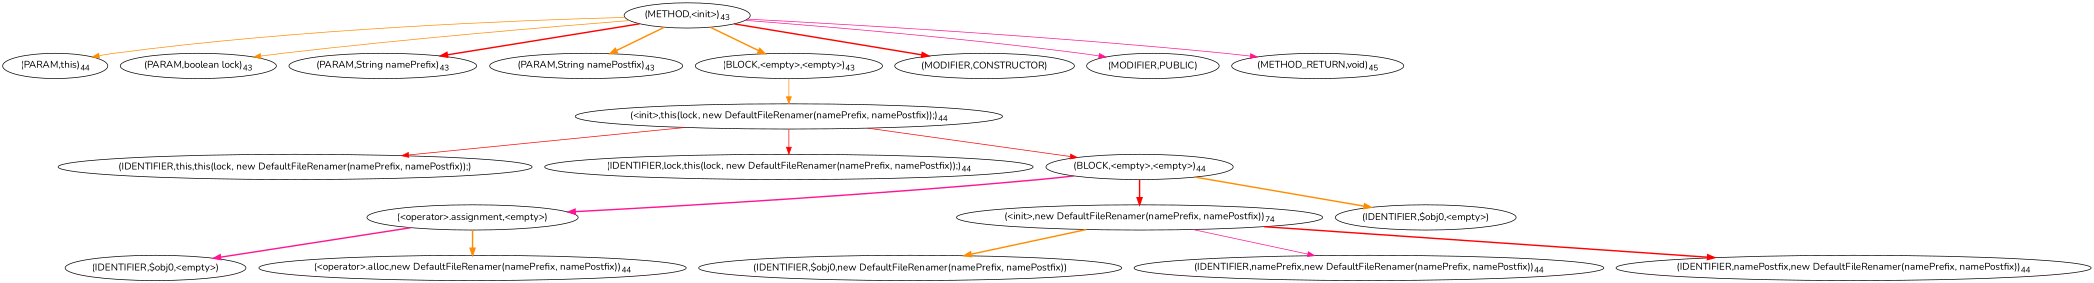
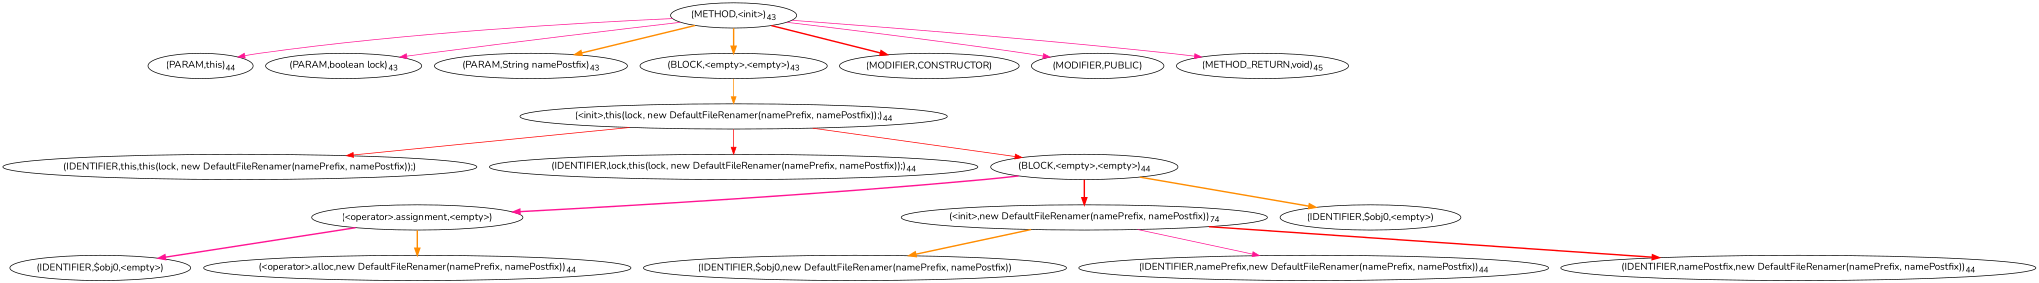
(362, 30) -> (458, 32)
(445, 36) -> (544, 39)
(383, 66) -> none
